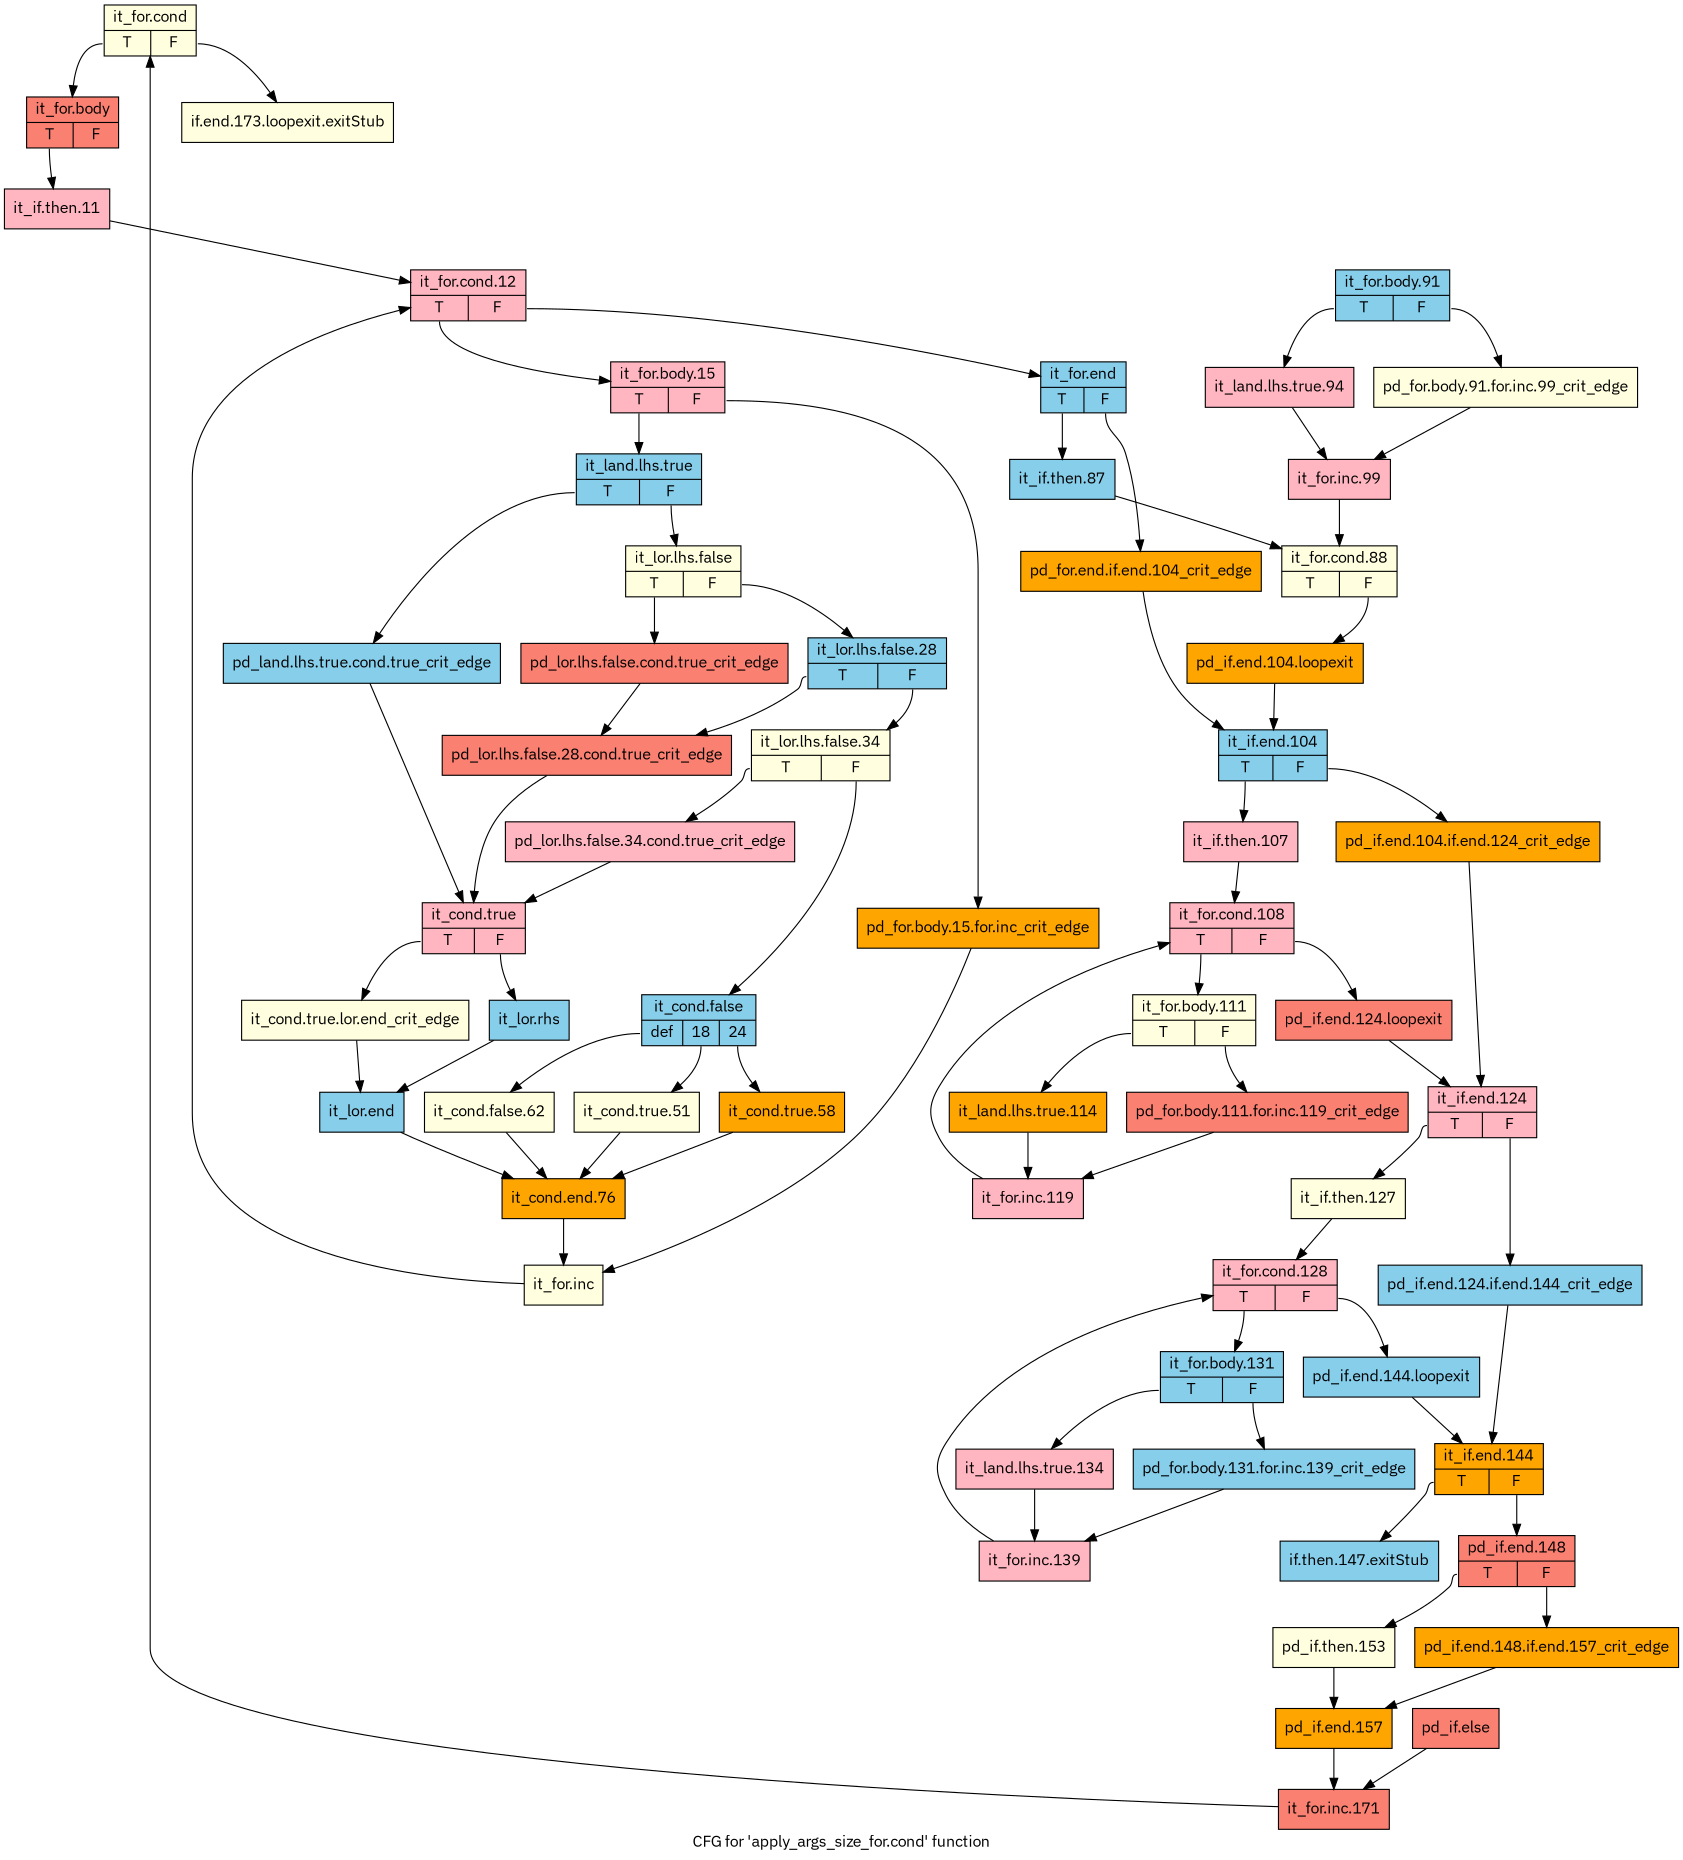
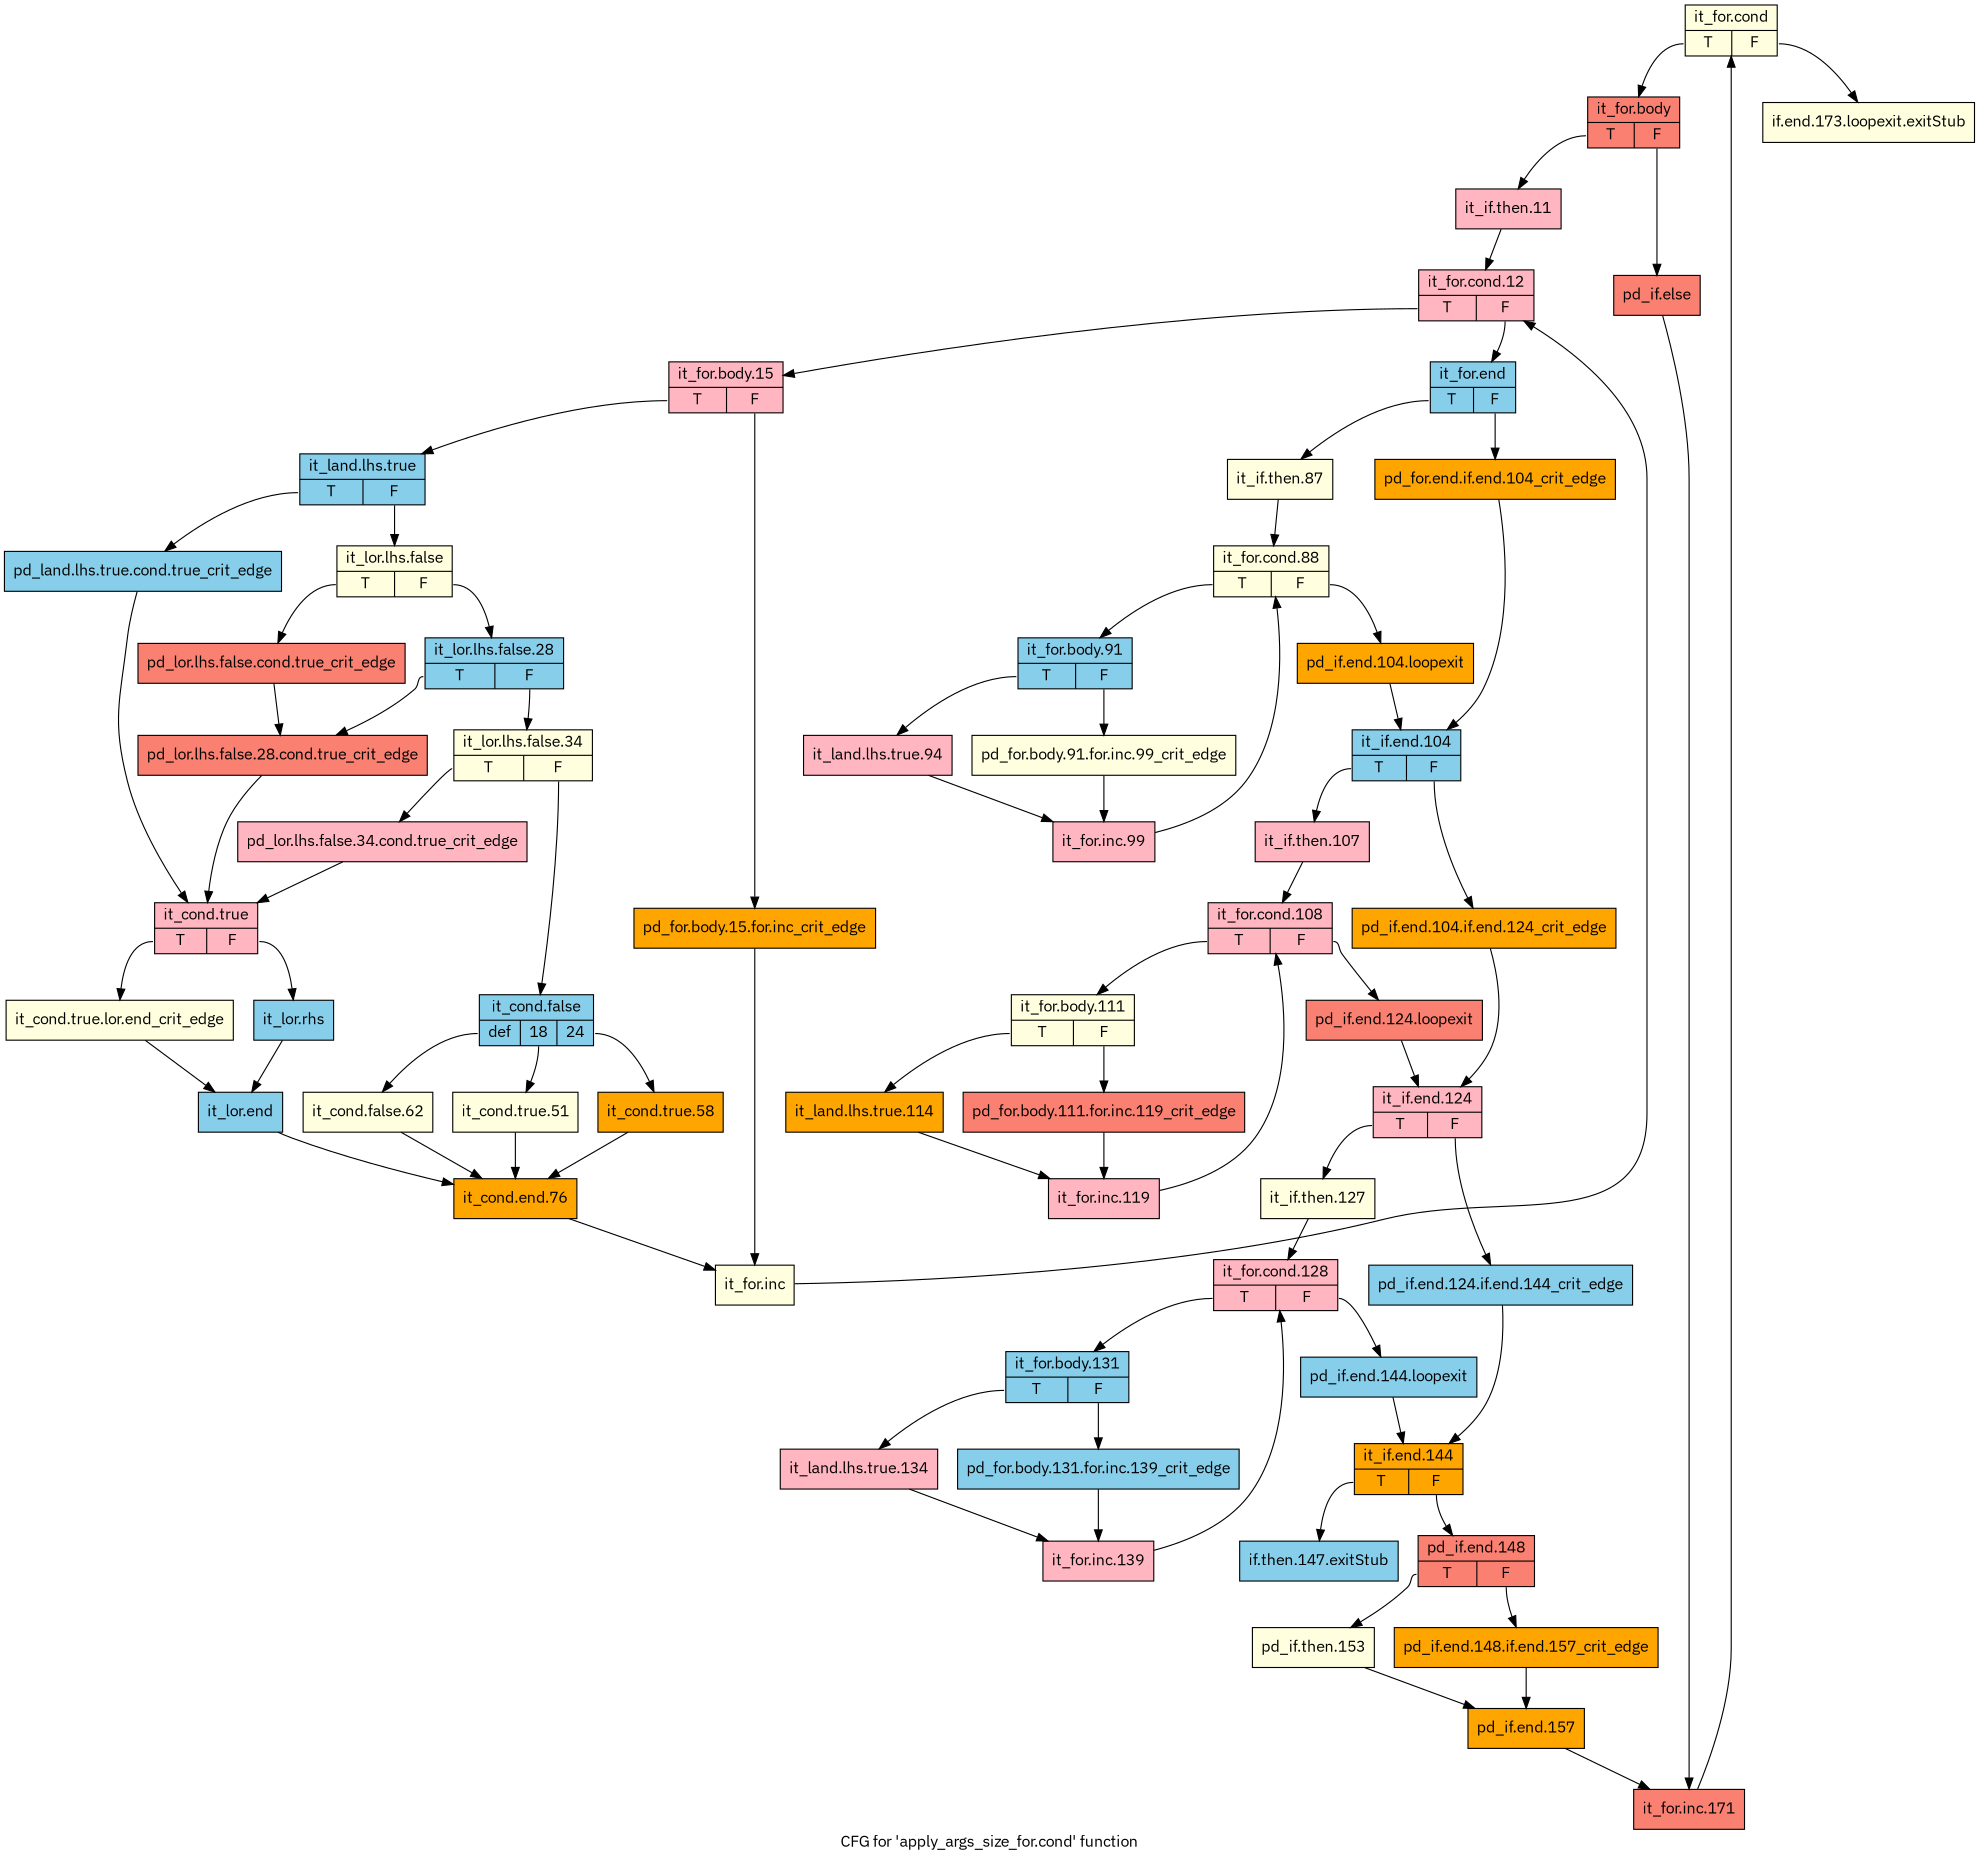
none -> (1657, 206)
(1062, 479) -> (1280, 479)
none -> (1157, 599)
